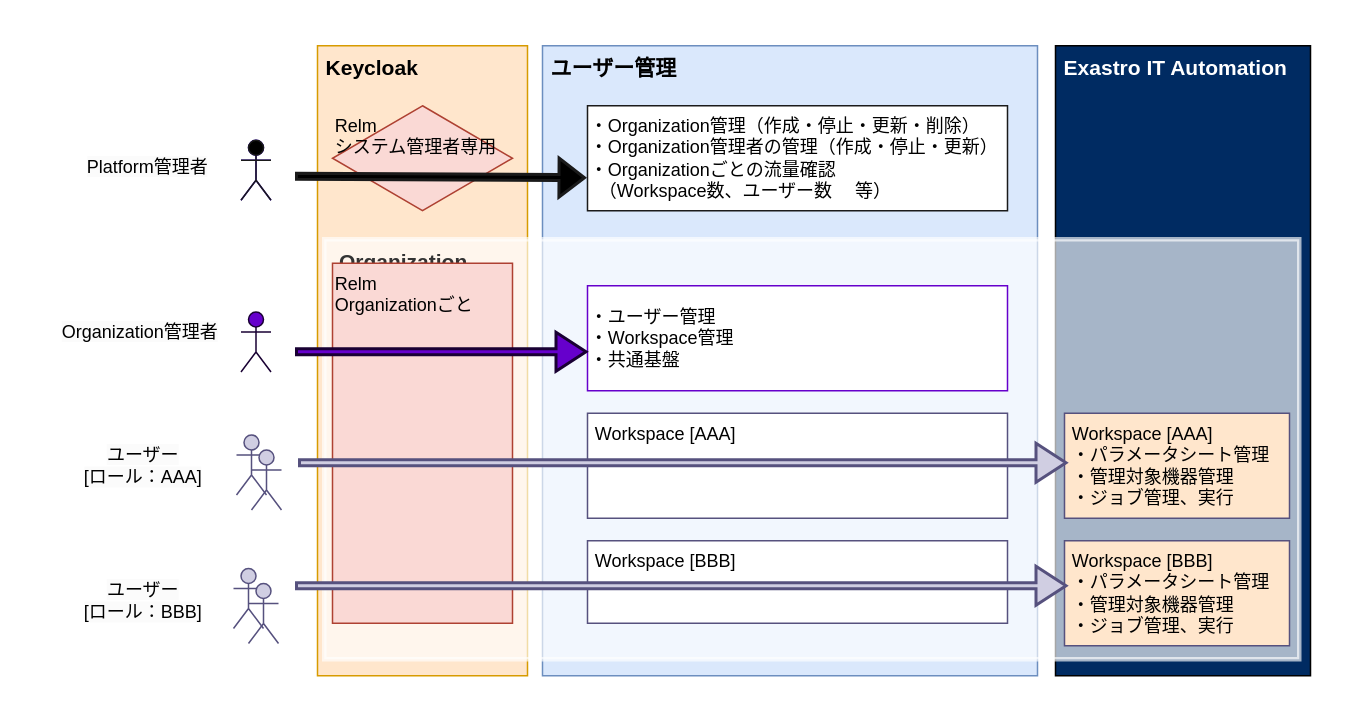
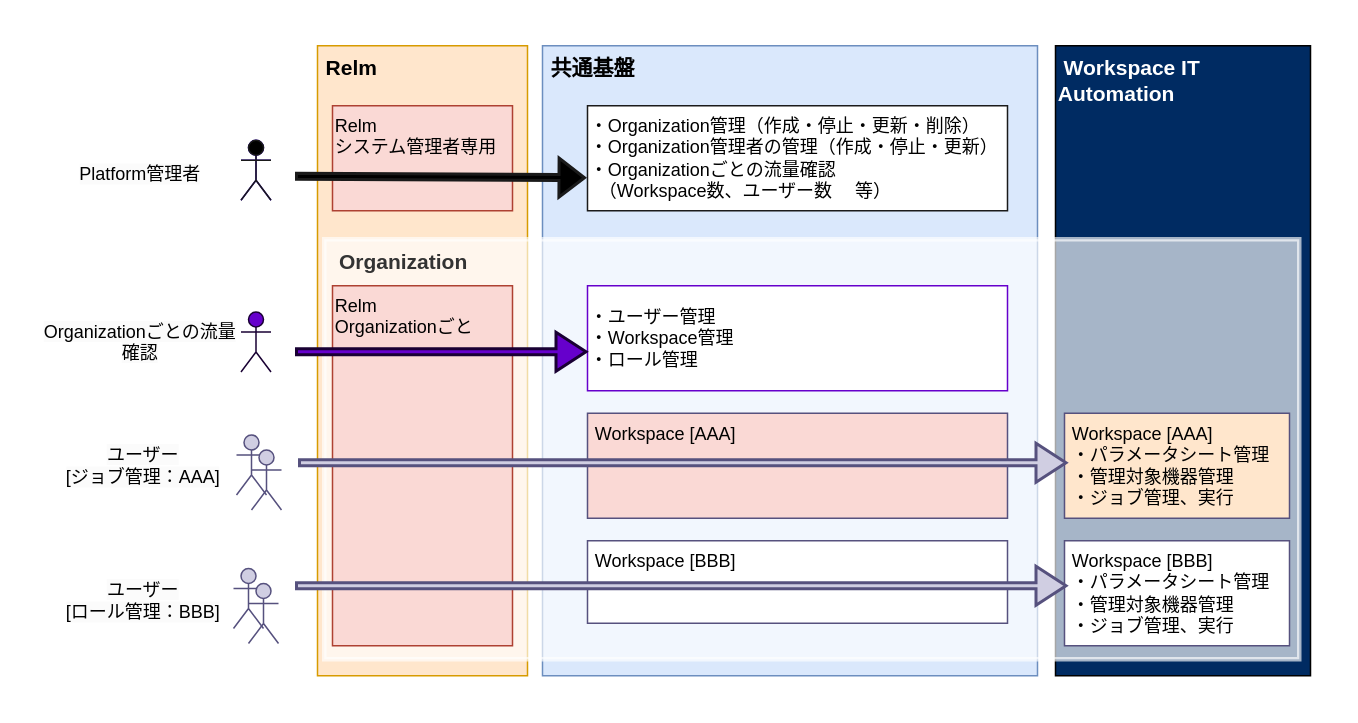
(358, 67) -> (338, 67)
(599, 67) -> (581, 67)
(1157, 67) -> (1167, 67)
(422, 158) -> (422, 158)
(148, 167) -> (140, 174)
(140, 333) -> (140, 343)
(663, 338) -> (663, 338)
(422, 443) -> (422, 466)
(143, 466) -> (143, 466)
(797, 466) -> (797, 466)
(1177, 593) -> (1177, 593)
(143, 601) -> (143, 601)
